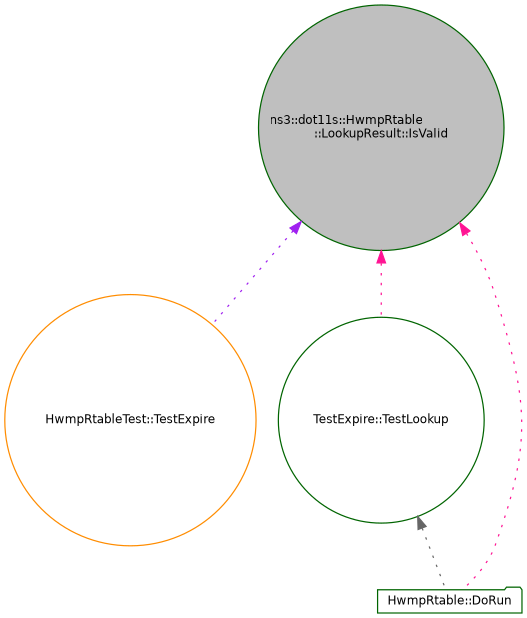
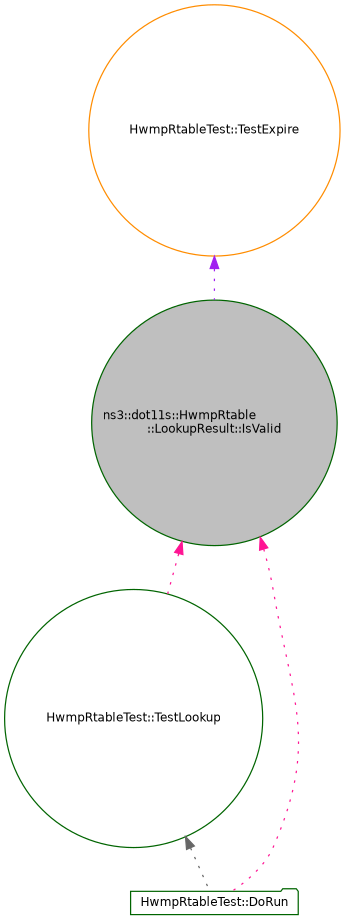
(253, 278) -> (214, 284)
(381, 420) -> (134, 719)
(450, 601) -> (214, 903)
